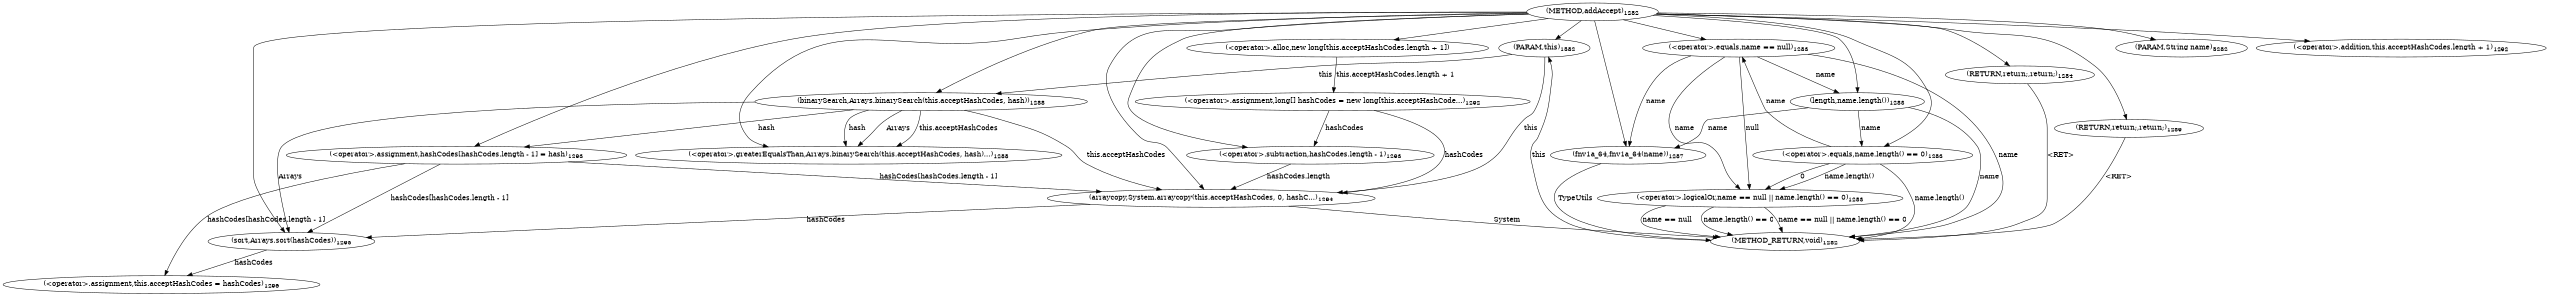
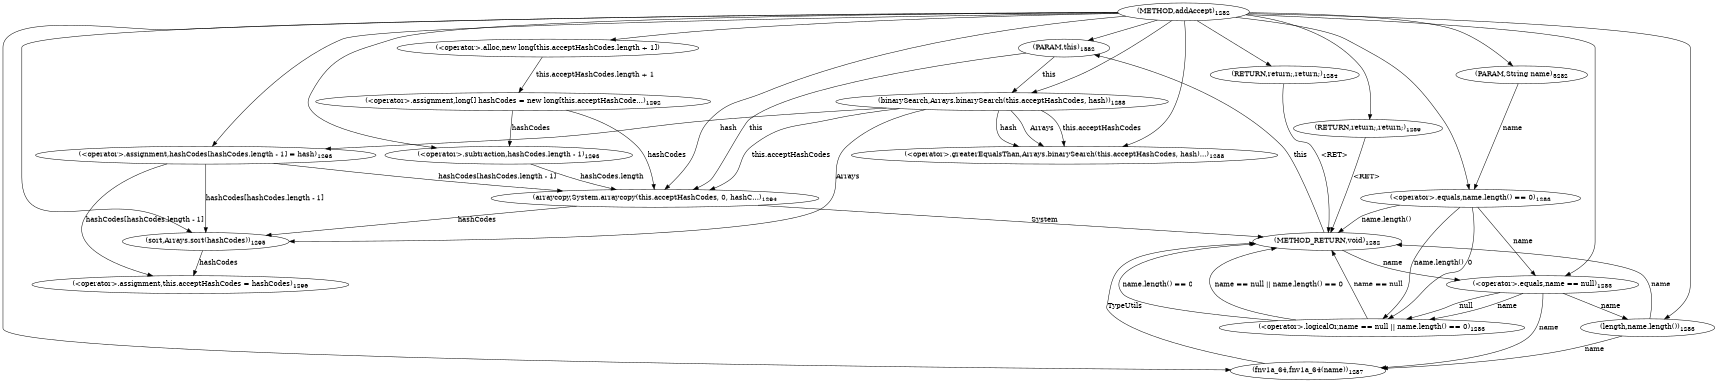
(2401, 48) -> none
(1860, 126) -> (1497, 134)
(1989, 145) -> (1397, 270)
